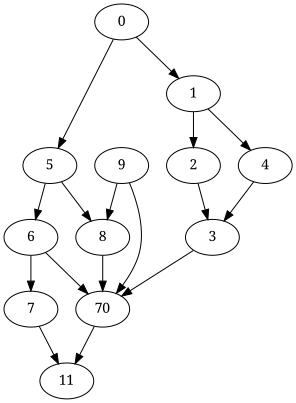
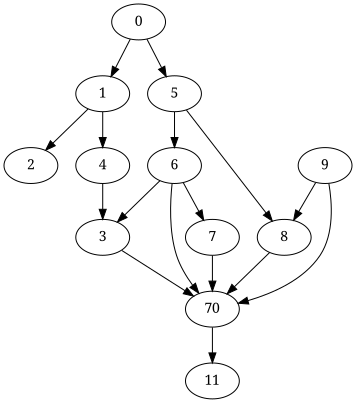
(202, 197) -> (142, 198)
(47, 341) -> (212, 268)
